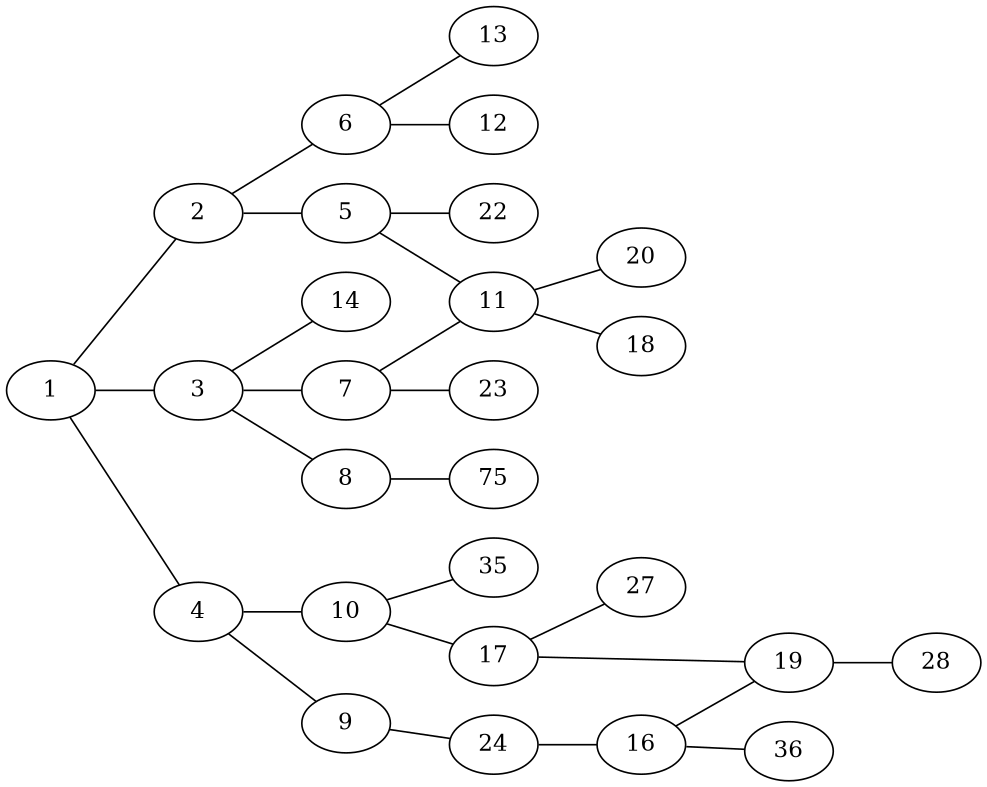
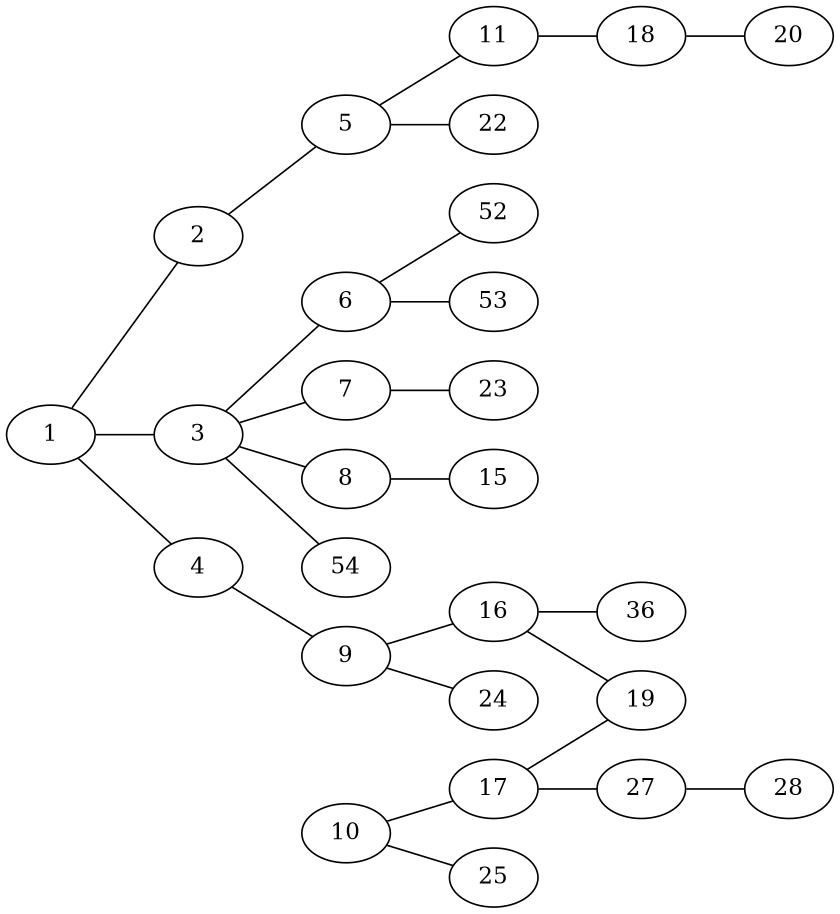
(494, 36) -> (494, 302)
(494, 125) -> (494, 213)
(272, 169) -> (272, 368)
(568, 280) -> (715, 36)
(346, 302) -> (346, 568)
(420, 346) -> none
(494, 479) -> (494, 479)
(494, 568) -> (494, 878)
(273, 612) -> none
(863, 663) -> (715, 789)
(568, 745) -> (420, 634)
